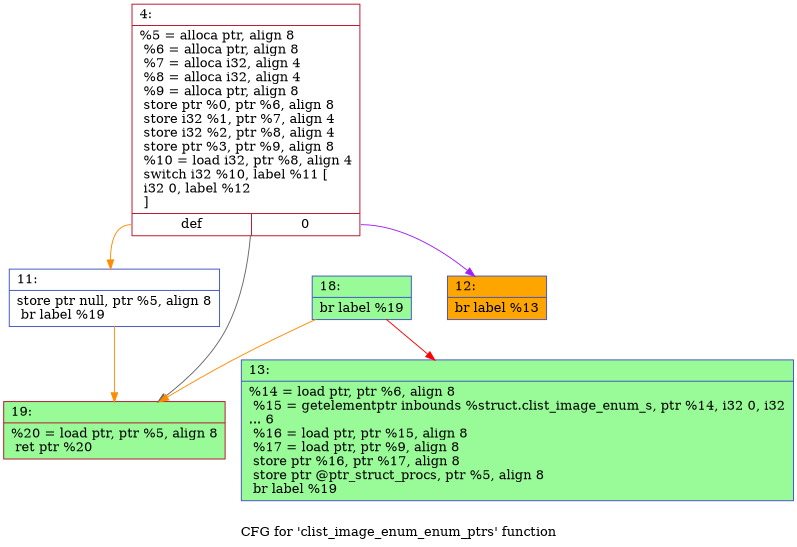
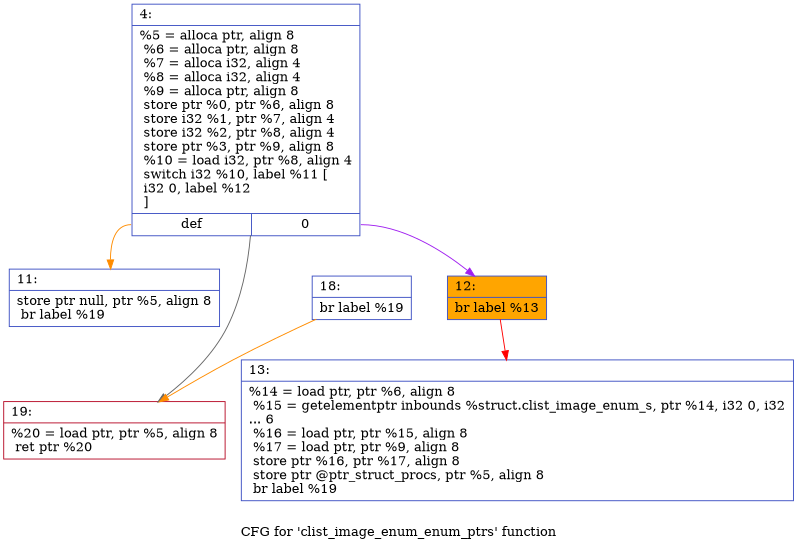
(246, 120) -> (246, 120)
(362, 298) -> (362, 298)
(407, 337) -> (503, 335)
(114, 359) -> none
(114, 430) -> (114, 430)
(517, 430) -> (517, 430)
